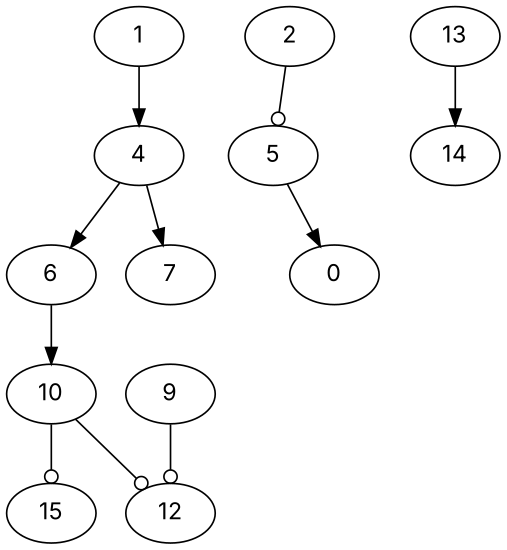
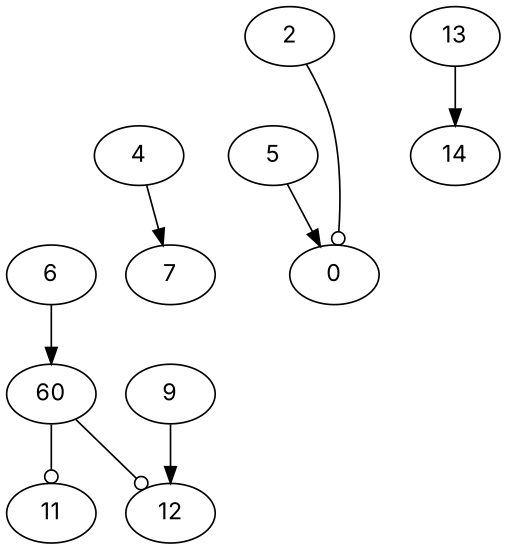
(139, 36) -> none
(282, 89) -> (336, 145)
(100, 209) -> none
(51, 394) -> (51, 394)
(171, 447) -> (171, 447)
(51, 513) -> (51, 513)
